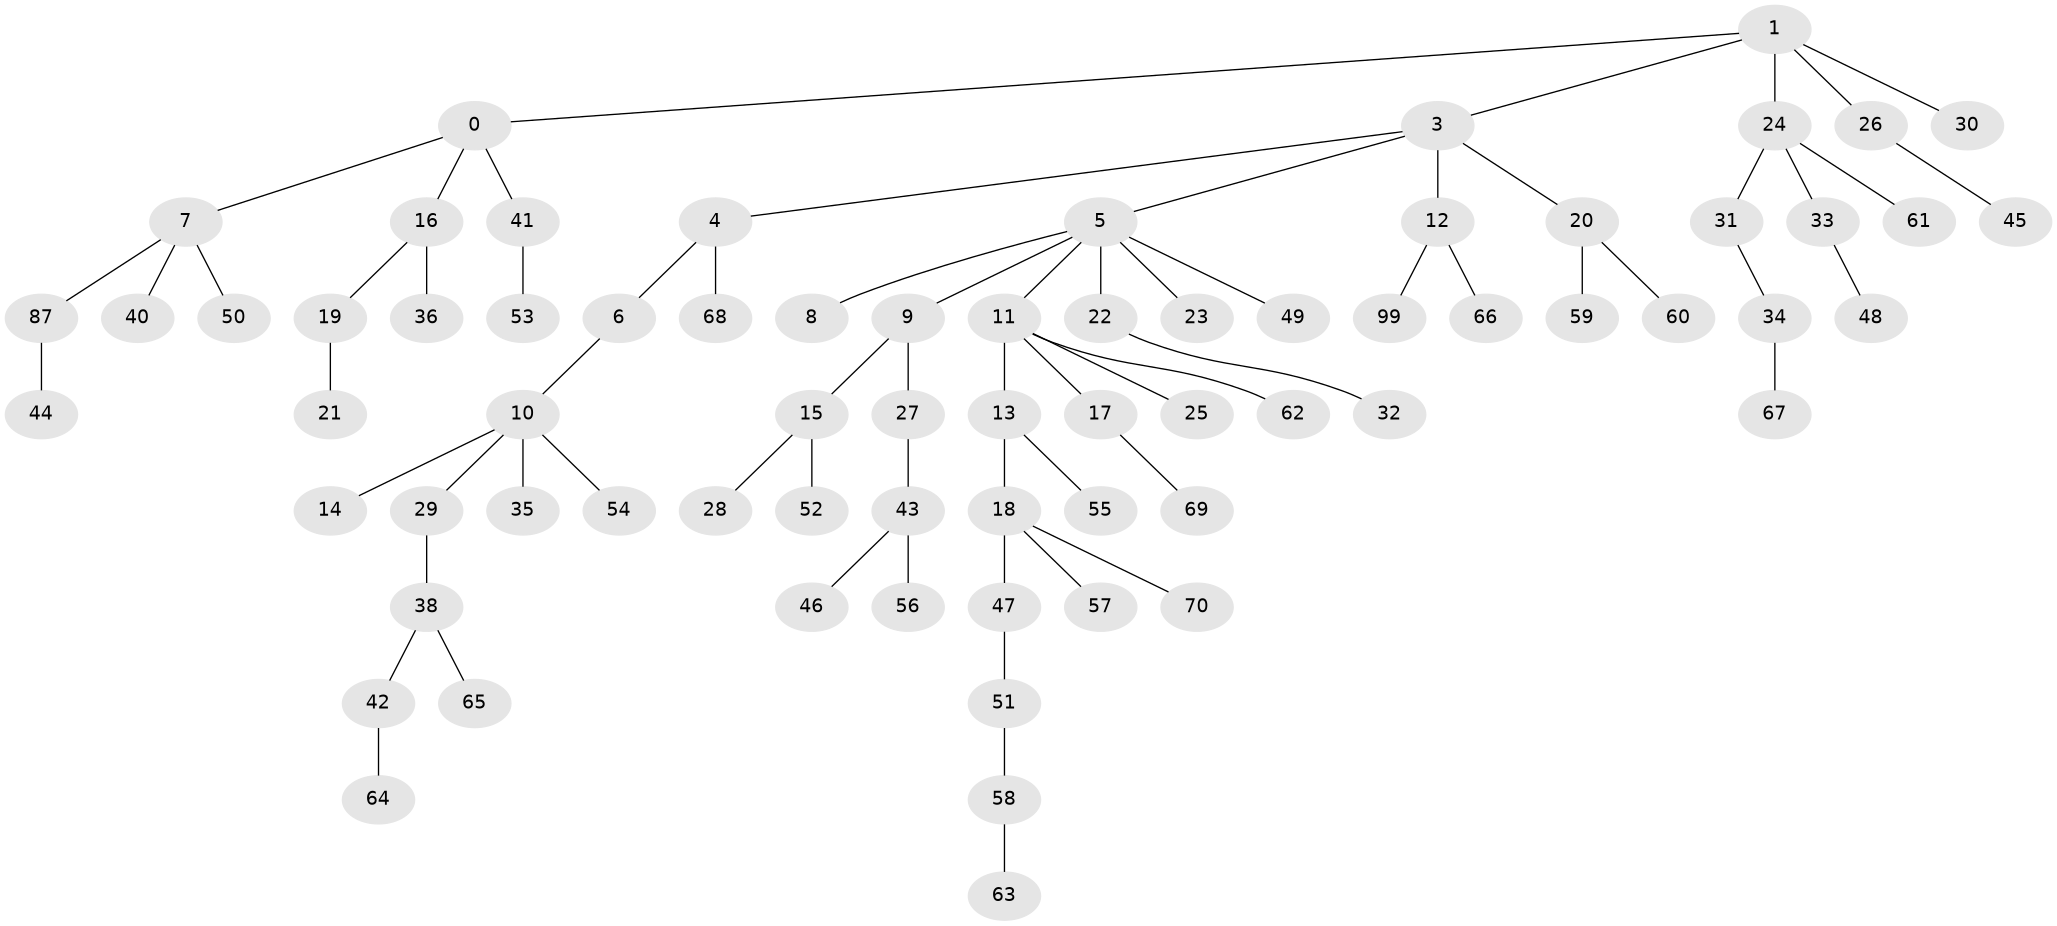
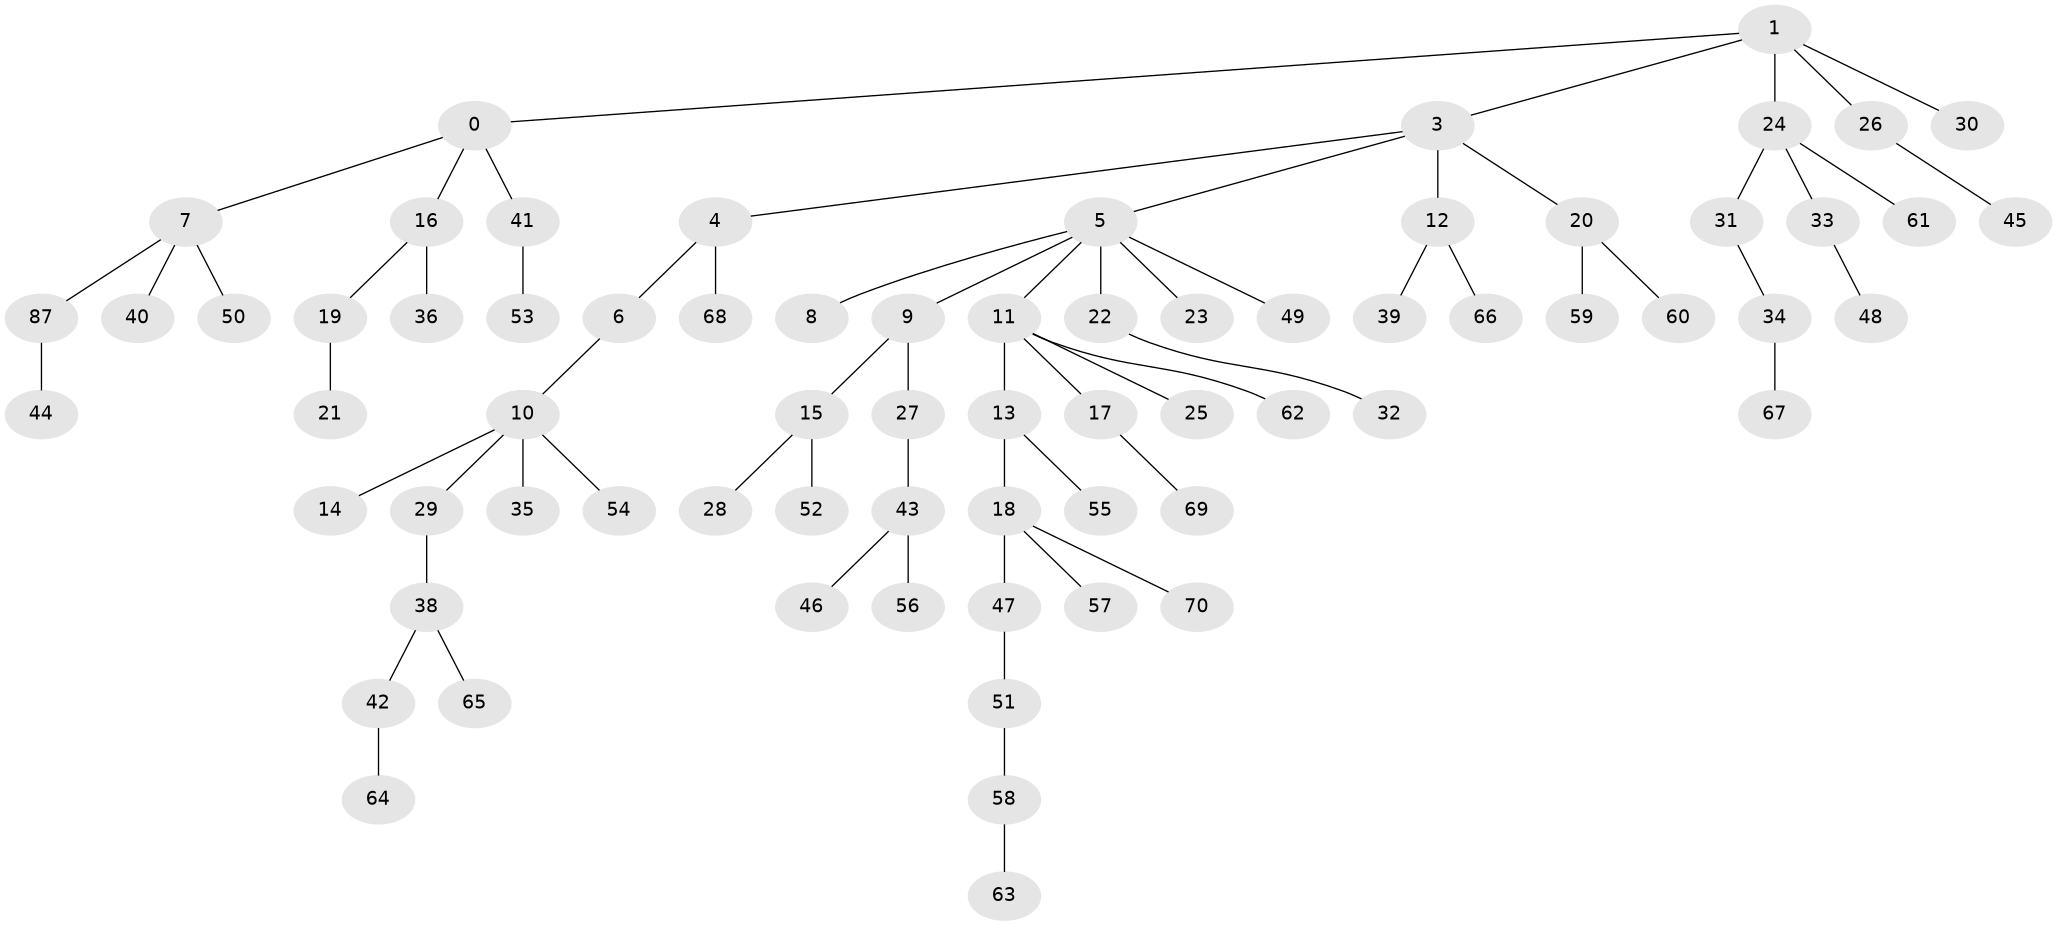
(1390, 318) -> (1390, 318)
